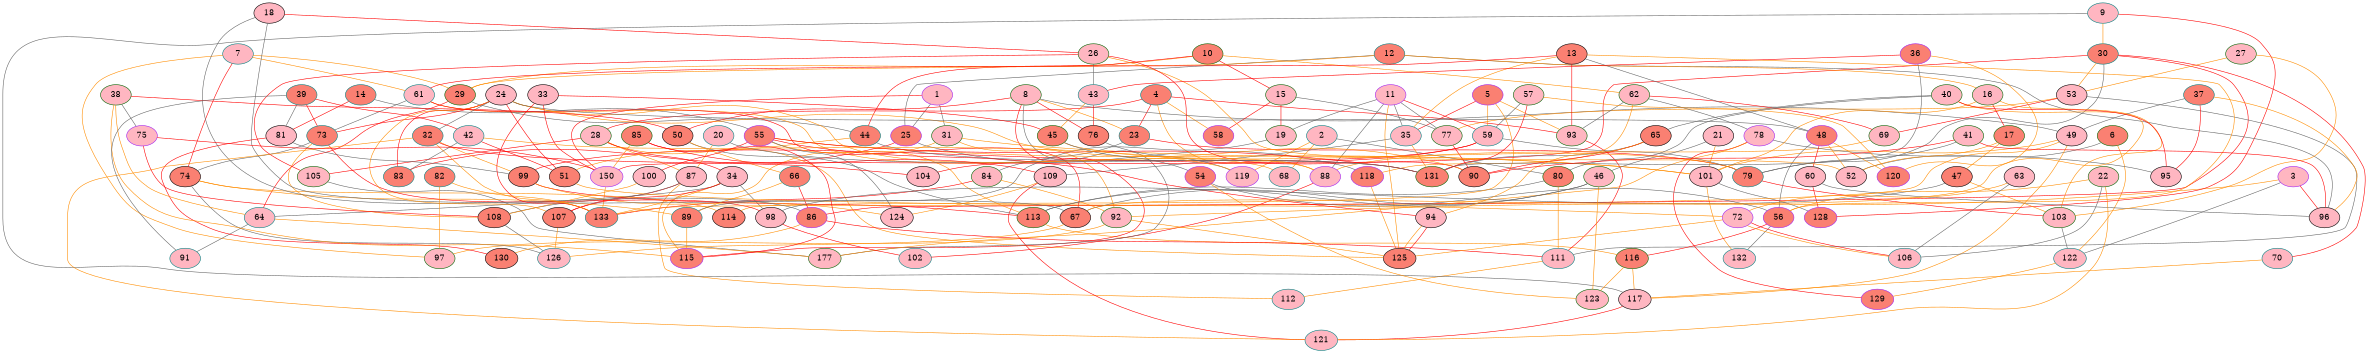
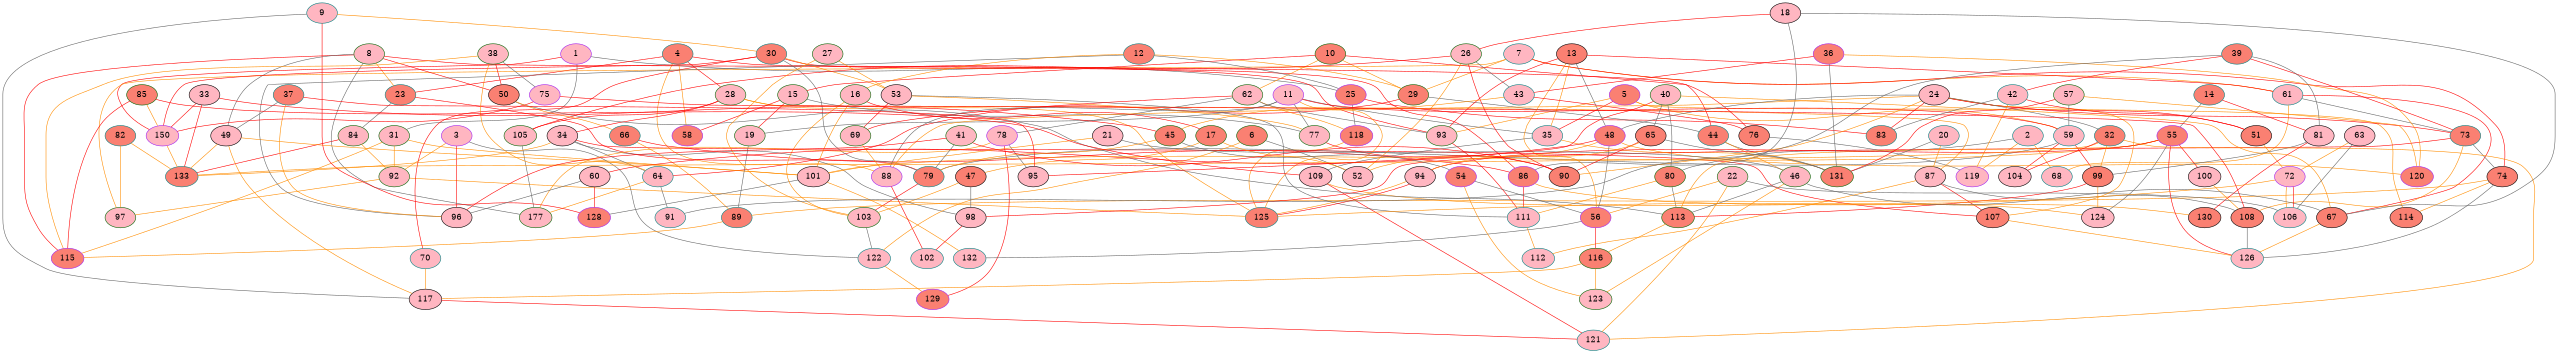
(712, 150) -> (1754, 156)
(1096, 152) -> (2178, 219)
(1400, 258) -> (1262, 218)
